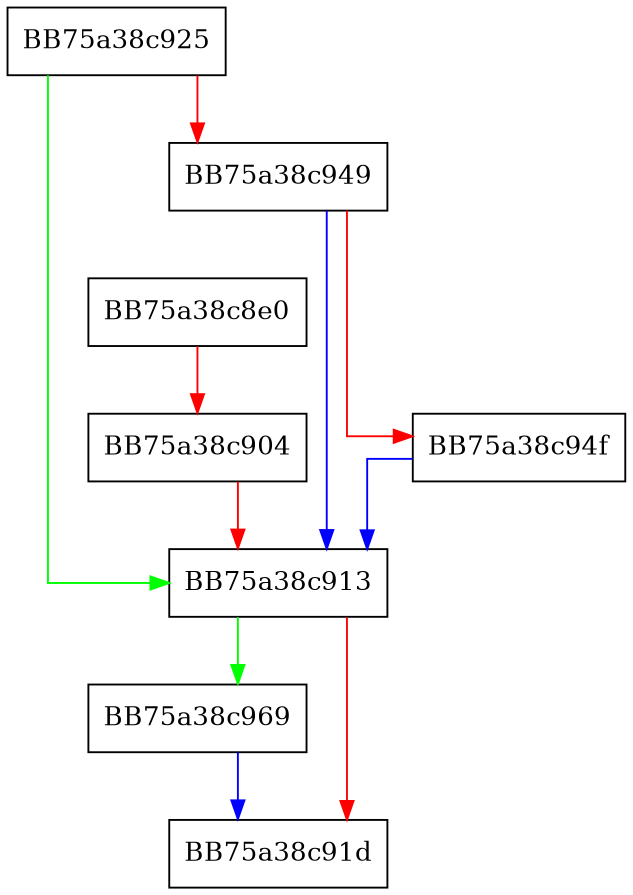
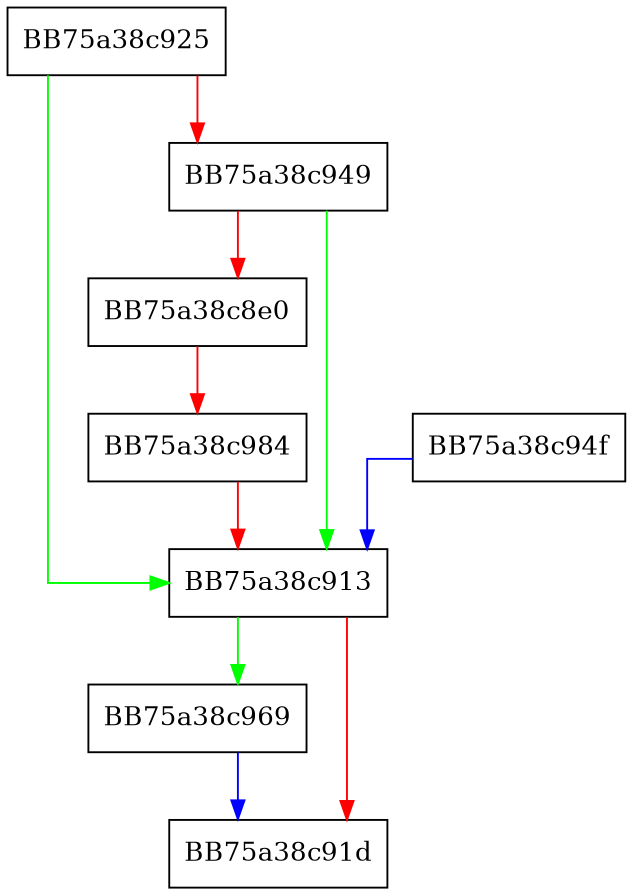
(347, 347) -> (238, 235)
(327, 370) -> (327, 370)
(197, 448) -> (197, 448)
